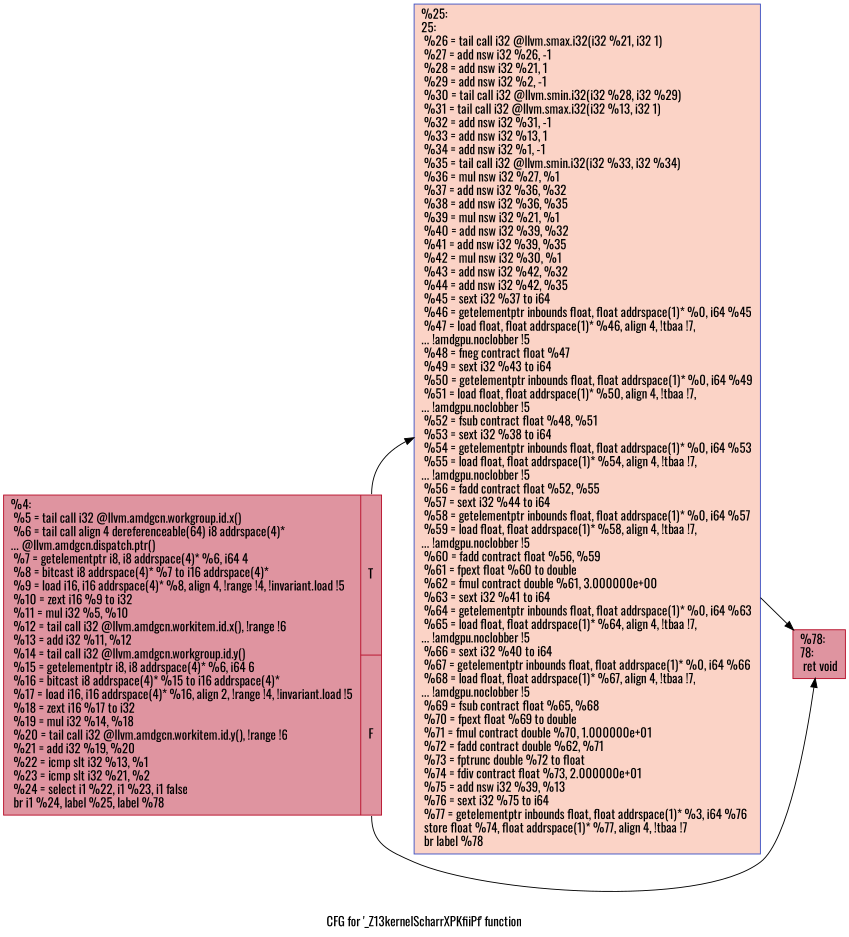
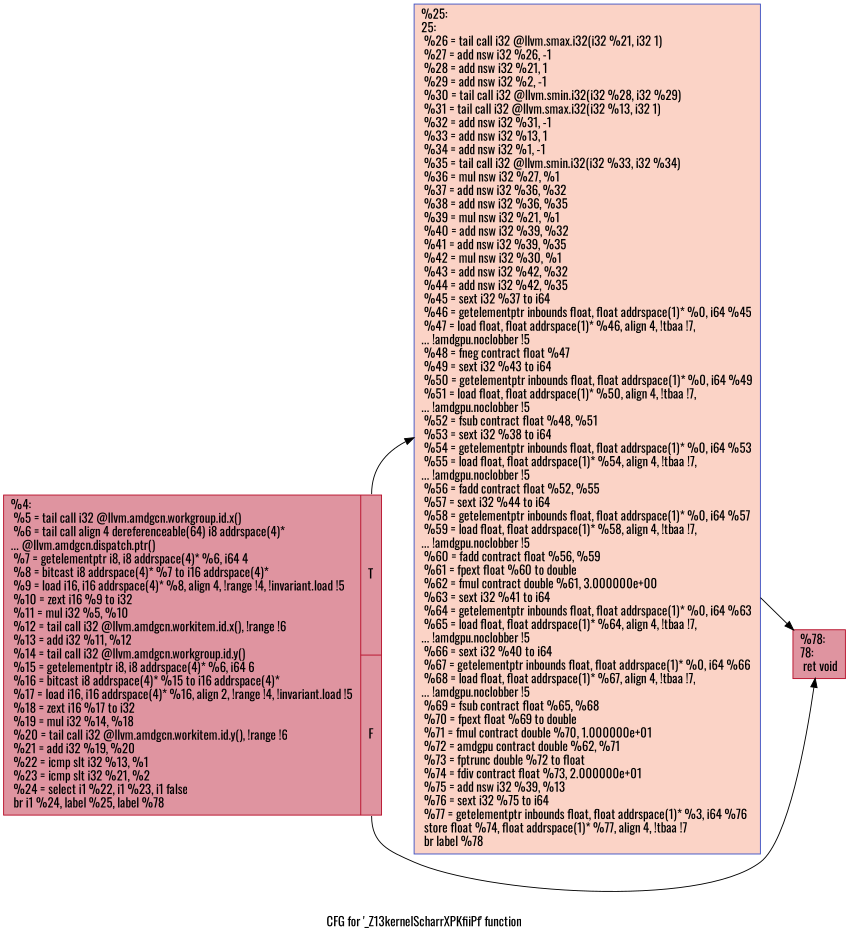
(513, 747) -> (521, 747)
